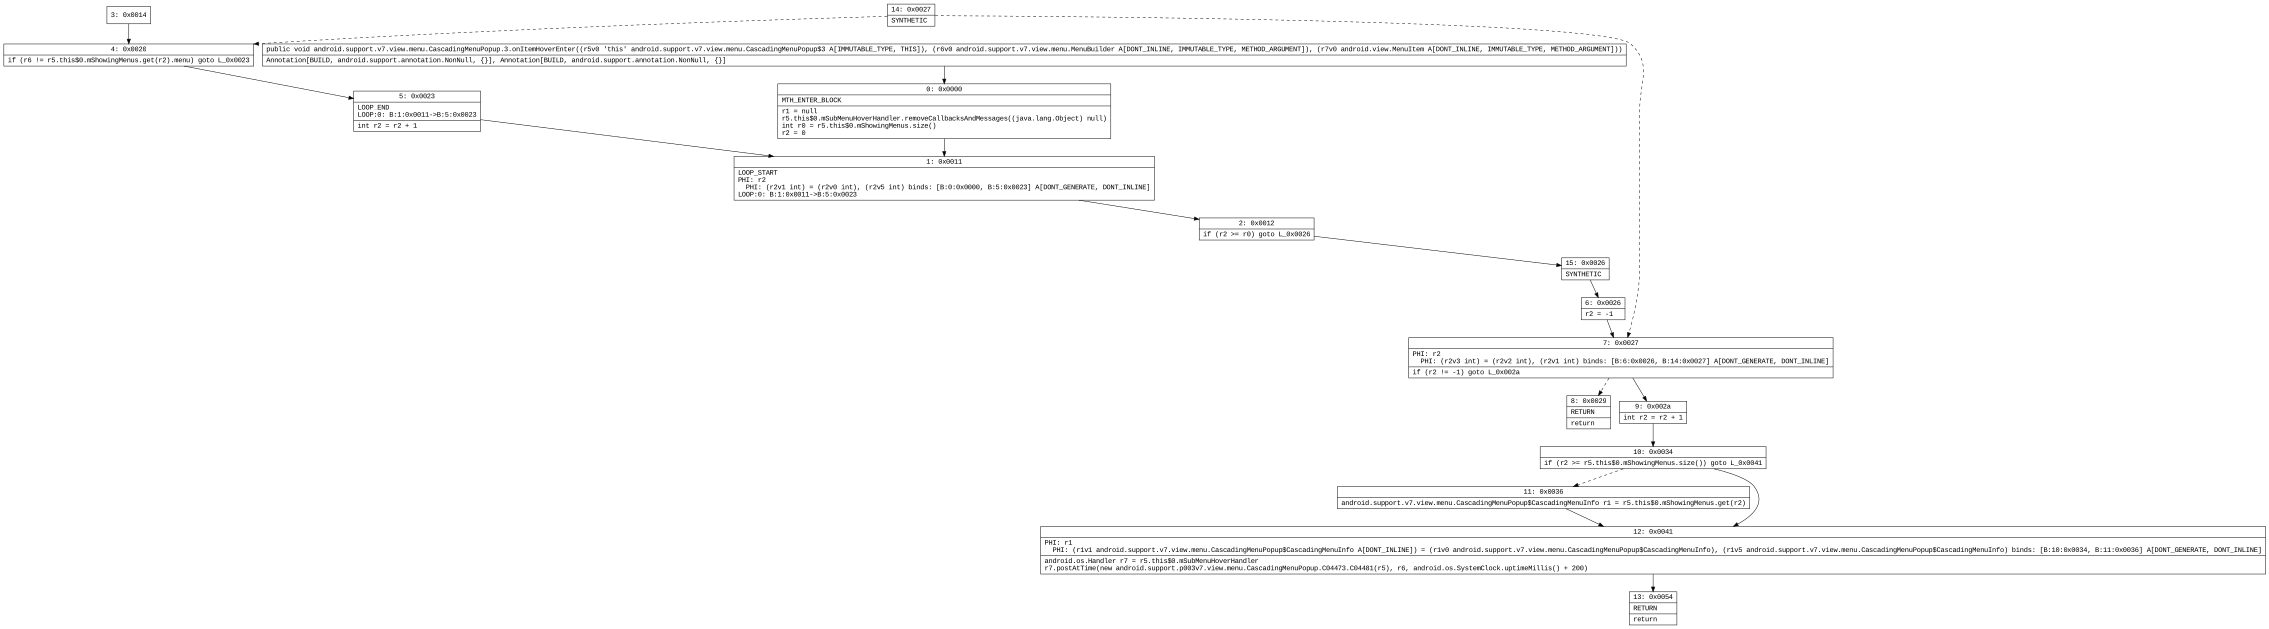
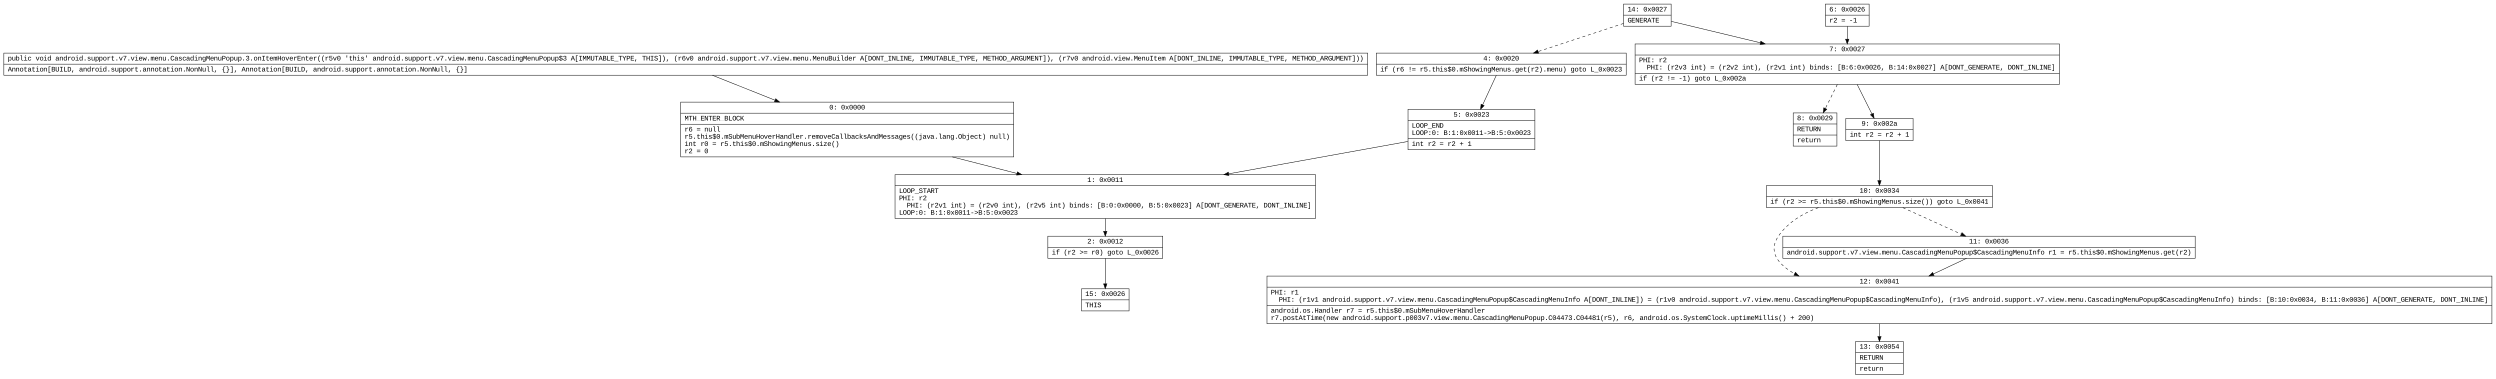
(129, 15) -> none
(909, 20) -> (1644, 20)
(1431, 24) -> (1716, 32)
(800, 111) -> (703, 130)
(1583, 274) -> (1094, 305)
(1593, 287) -> none
(1755, 488) -> (1779, 235)
